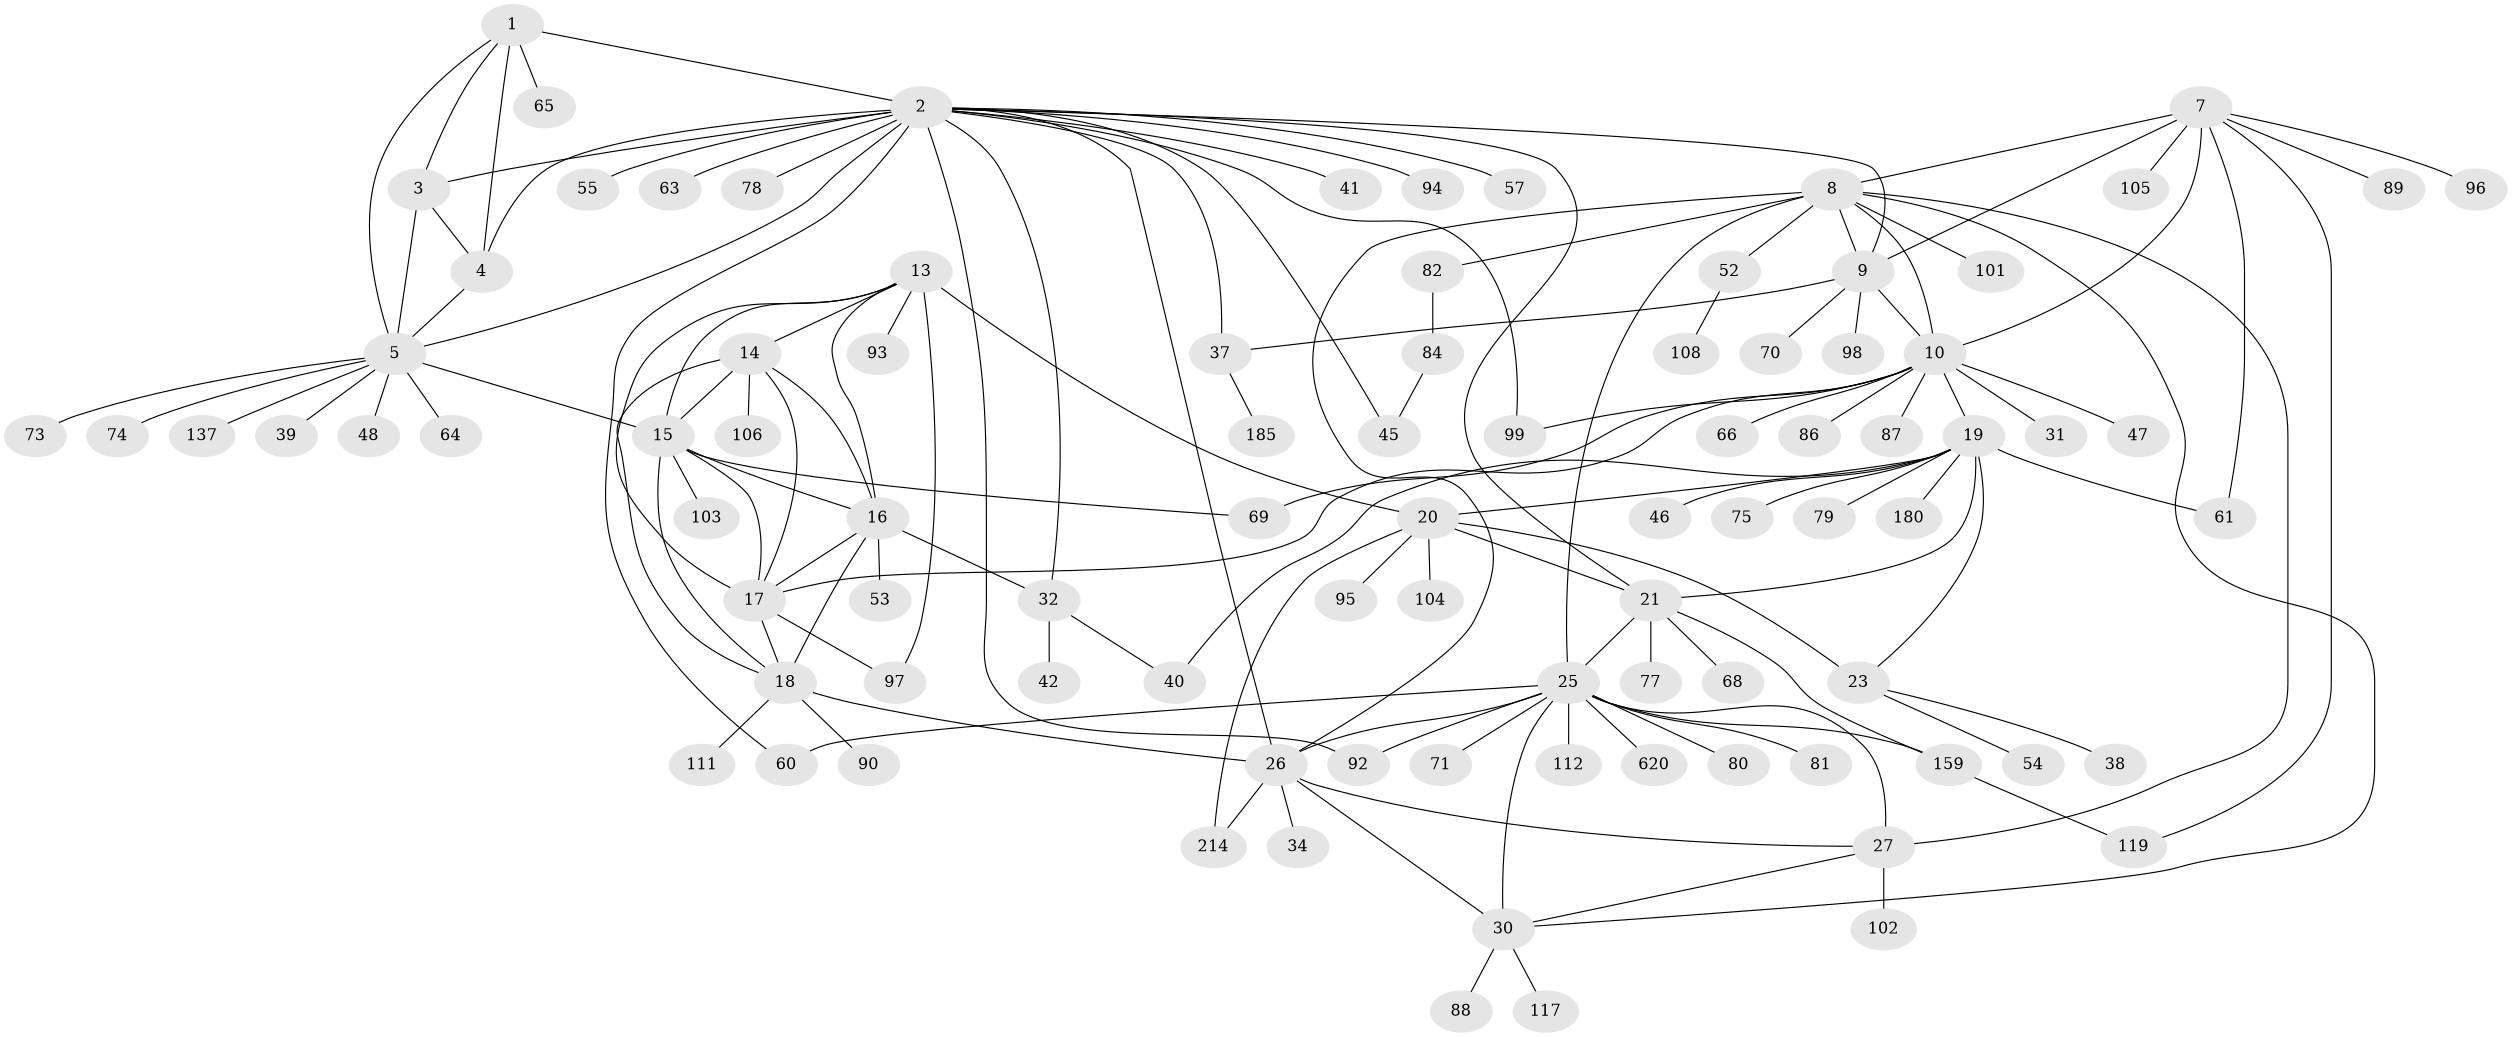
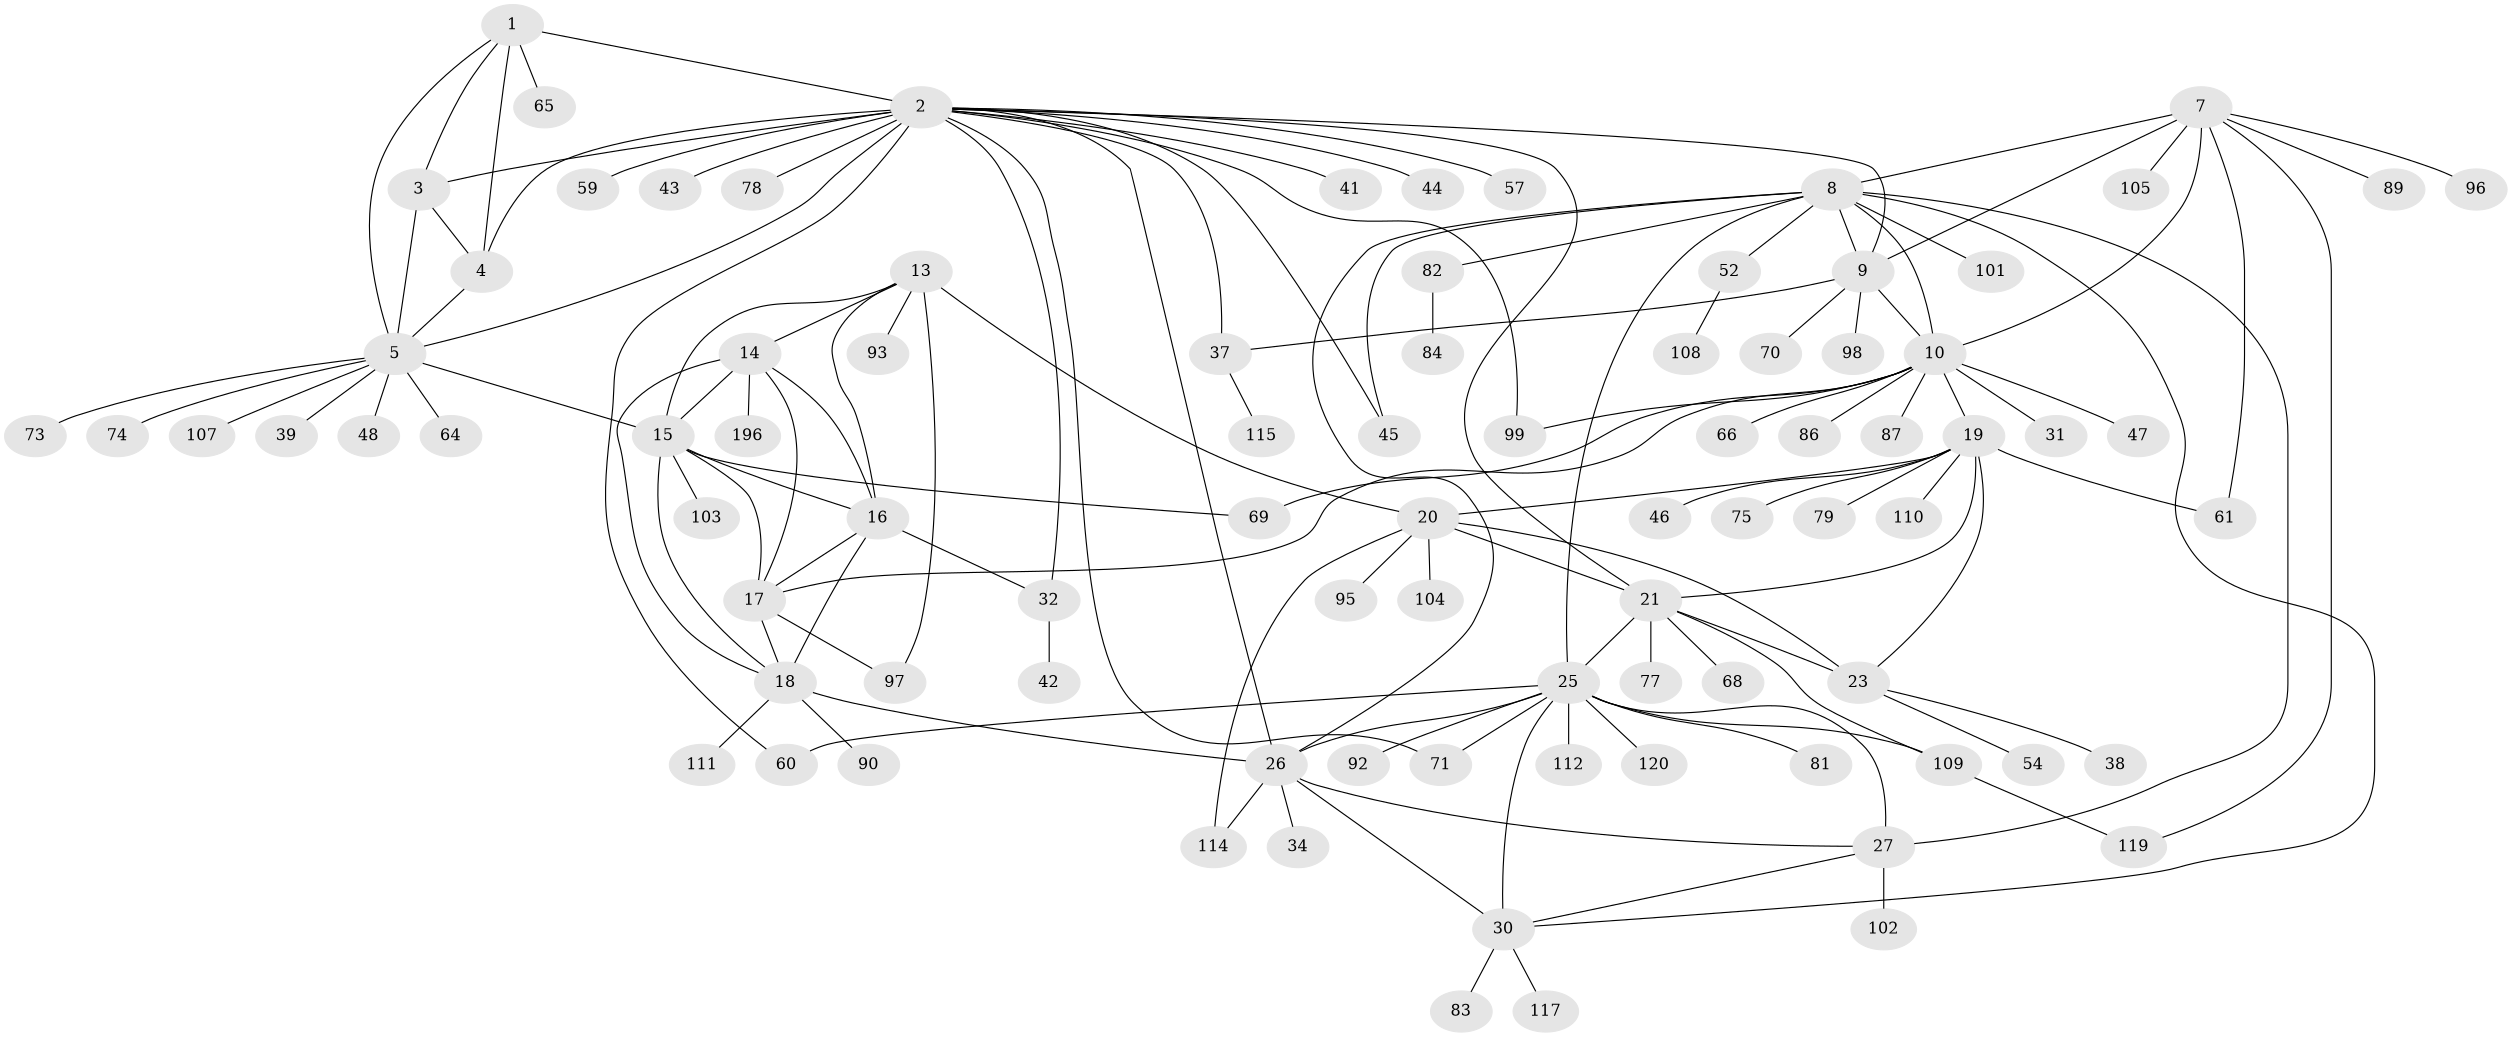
(588, 190) -> (588, 190)
(670, 190) -> (670, 190)
(1433, 190) -> (1433, 190)
(642, 365) -> none
(1411, 395) -> (1396, 249)
(202, 436) -> (202, 436)
(748, 436) -> (748, 436)
(1262, 436) -> (1262, 436)
(1909, 518) -> (1909, 518)
(986, 583) -> (1086, 538)
(880, 601) -> none
none -> (1755, 640)
(1175, 683) -> none
(1654, 765) -> (1654, 765)
(1739, 765) -> none
(1949, 765) -> (1949, 765)
(1214, 847) -> (1214, 847)
(1461, 1012) -> (1461, 1012)
